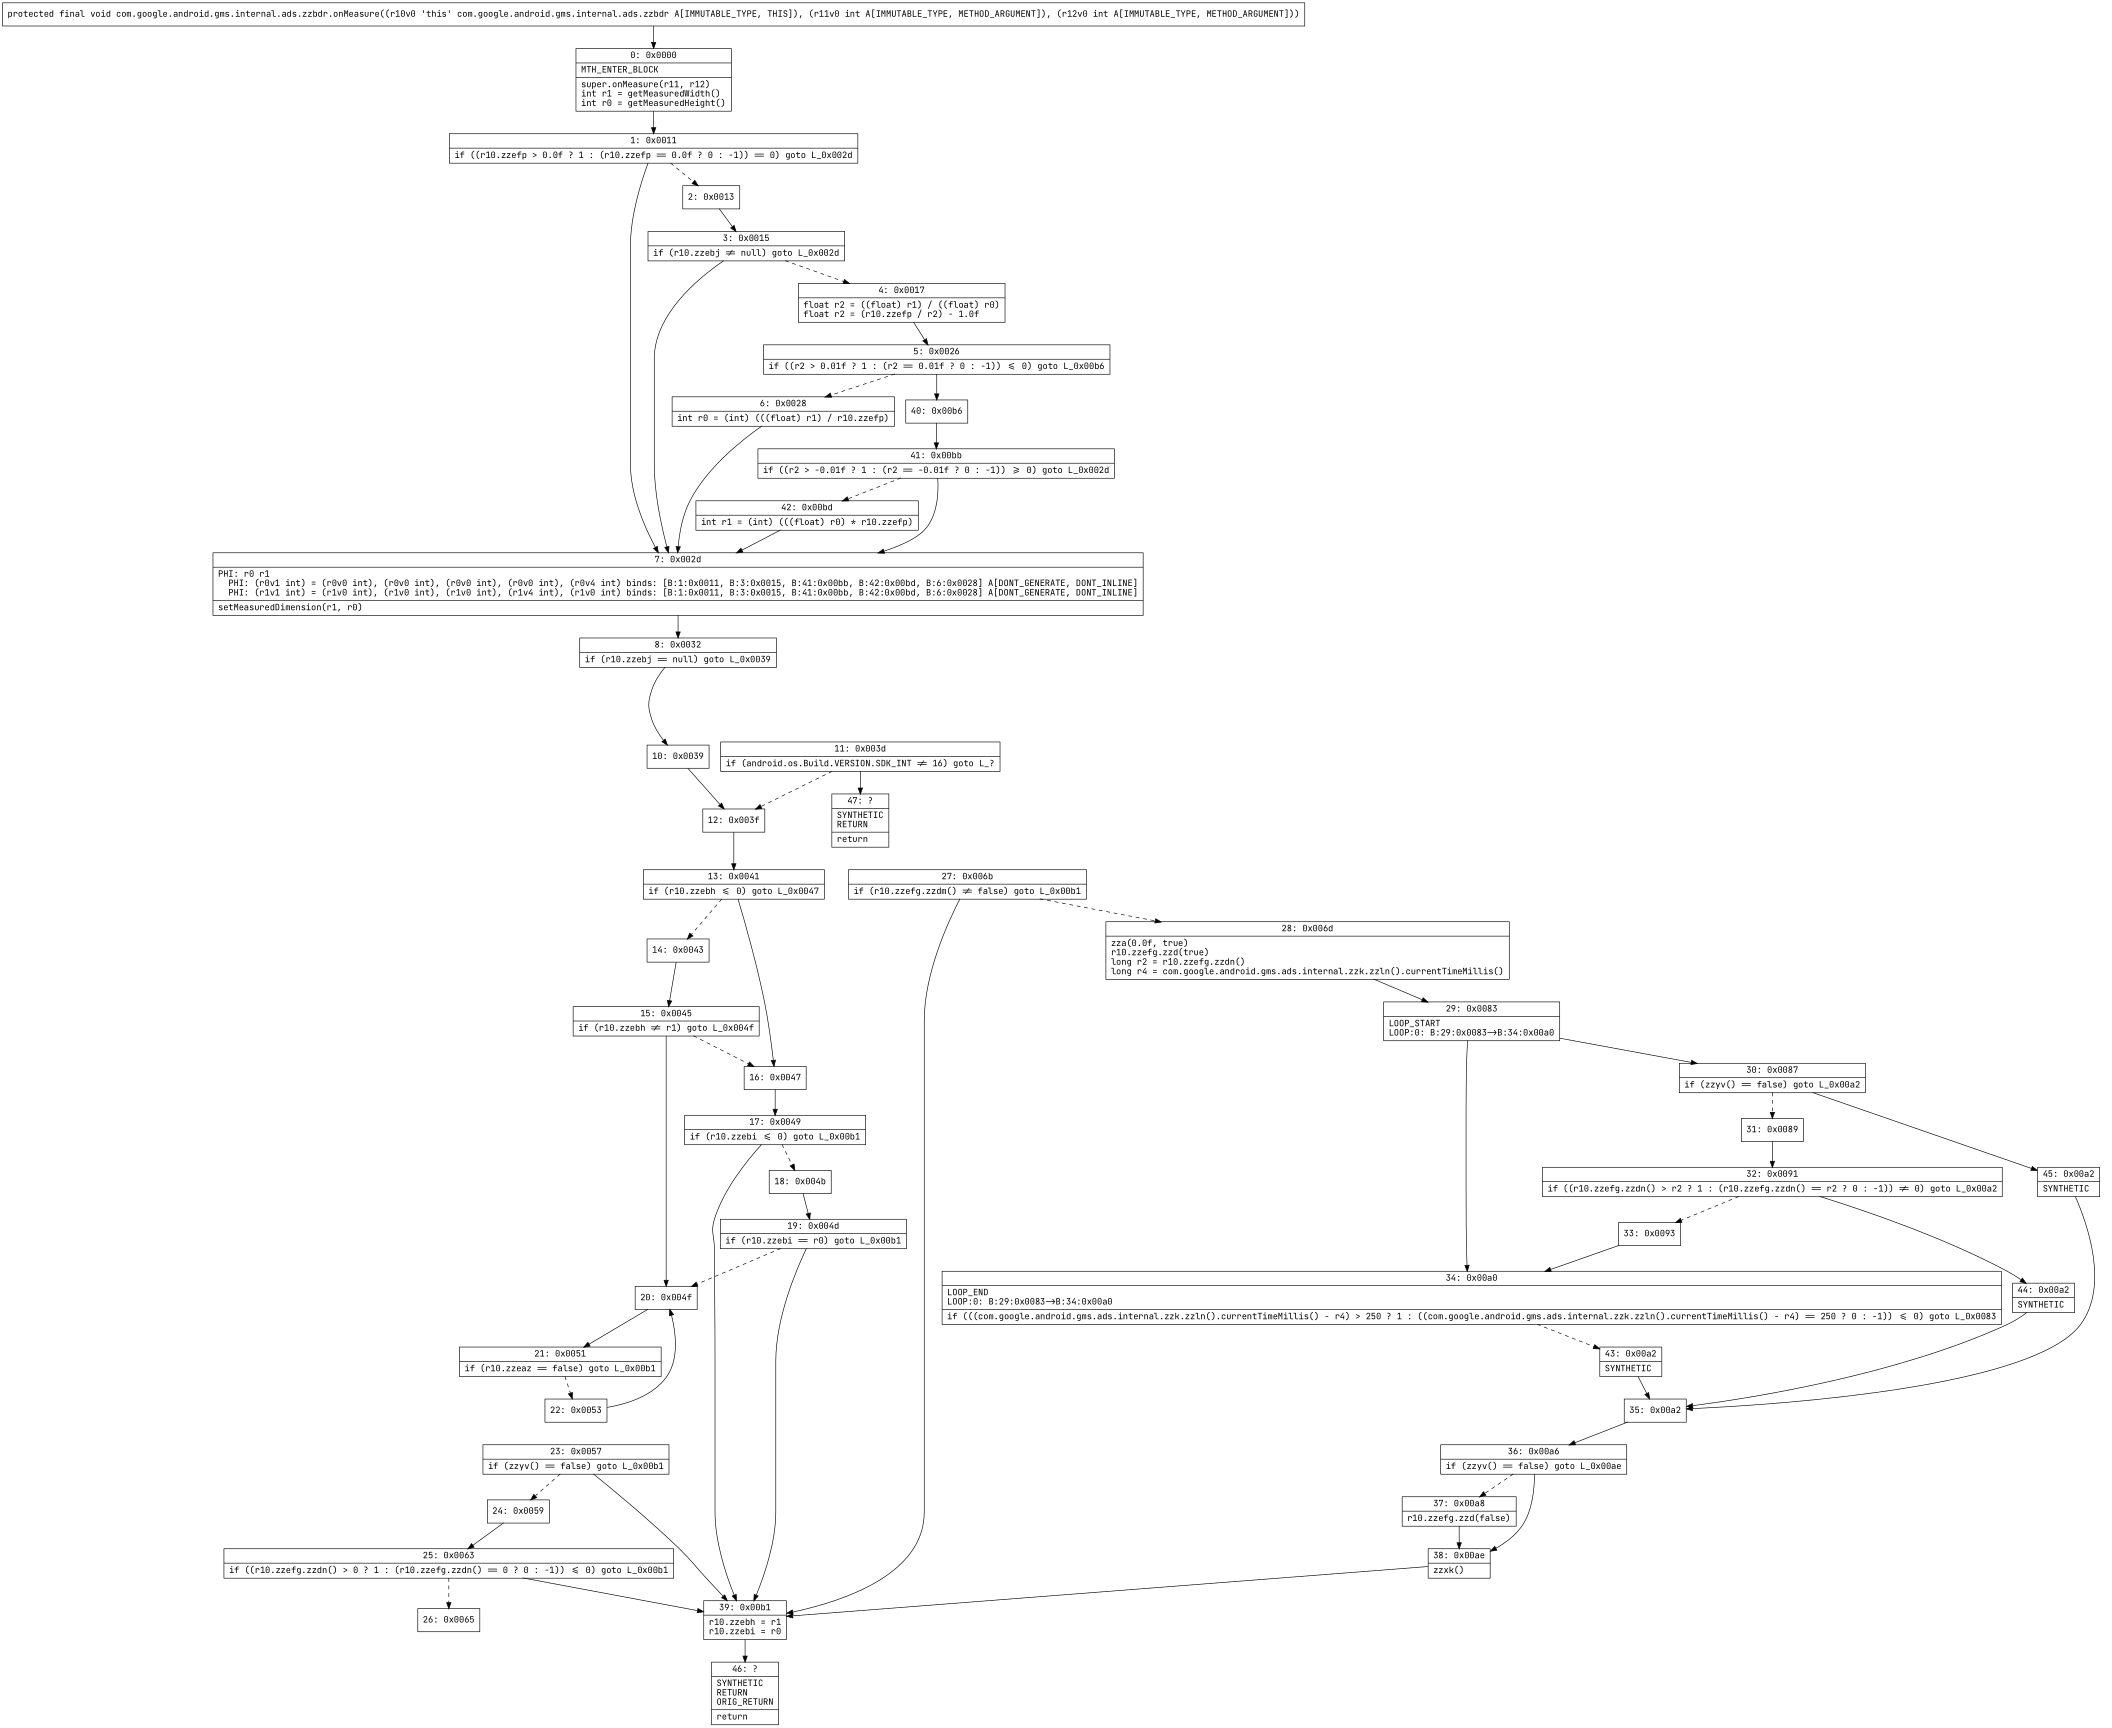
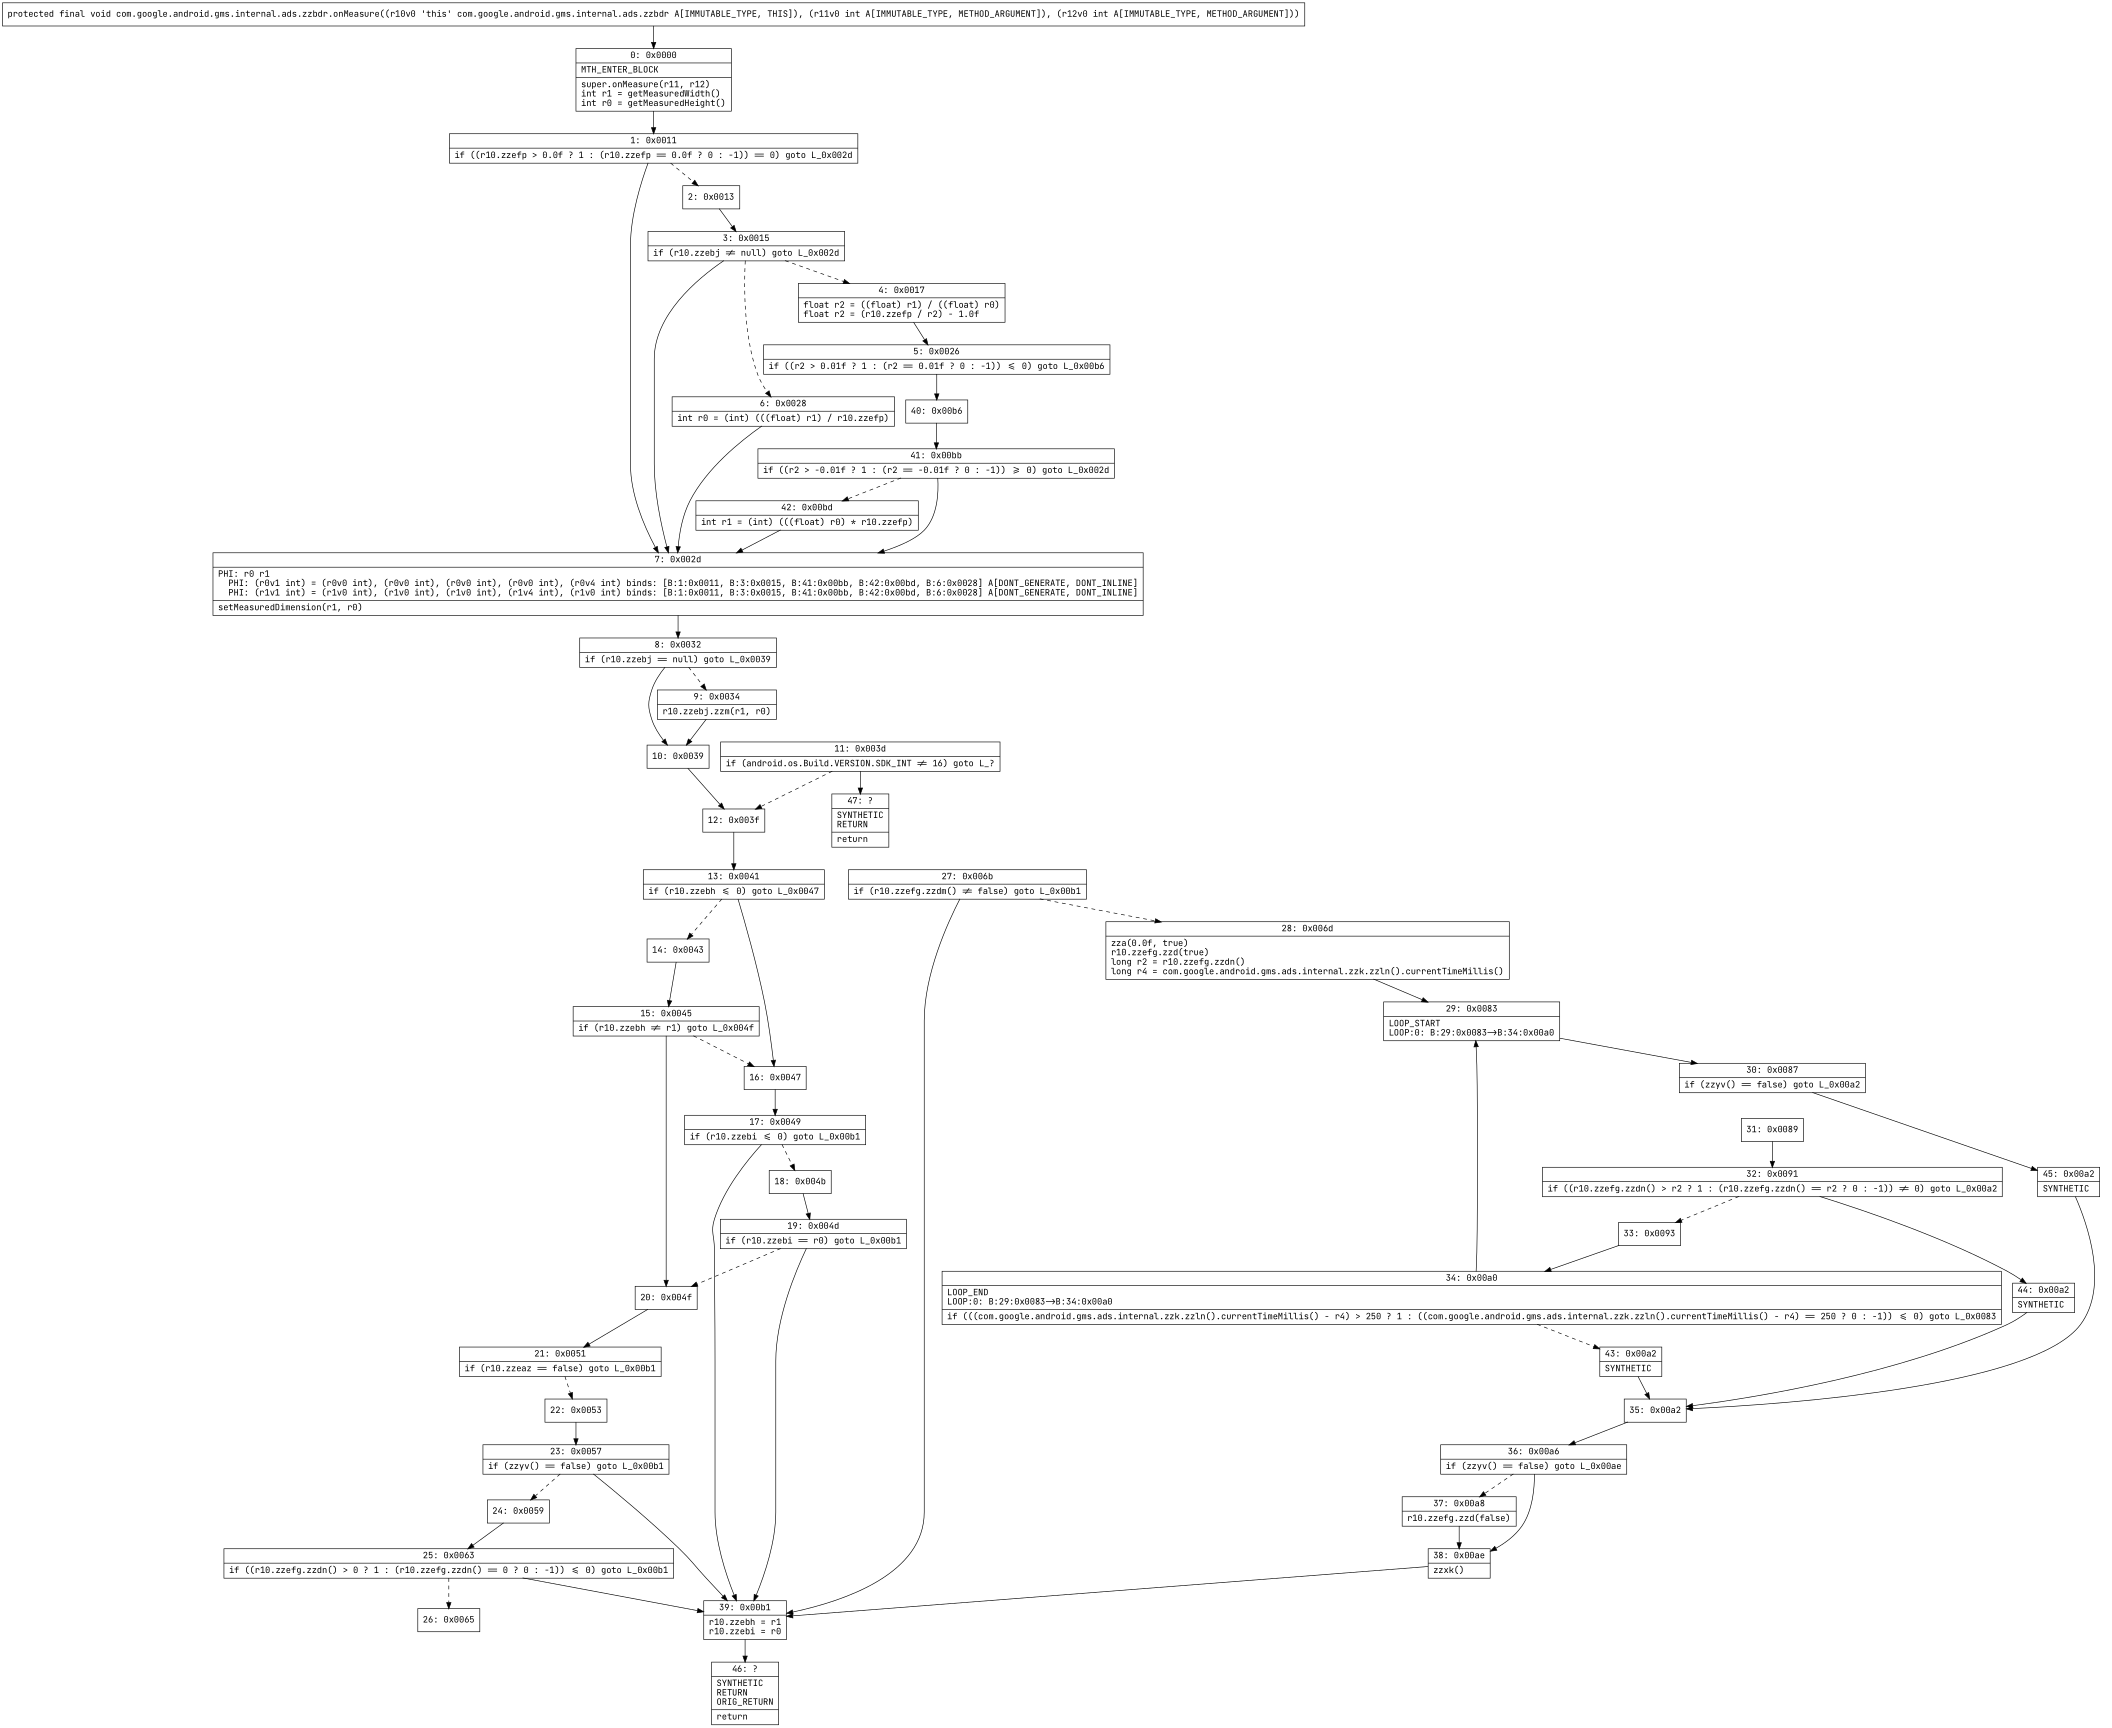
(863, 385) -> (747, 328)
none -> (717, 705)
(1772, 1102) -> none
(1466, 1153) -> (1477, 1159)
(665, 1379) -> (576, 1430)
